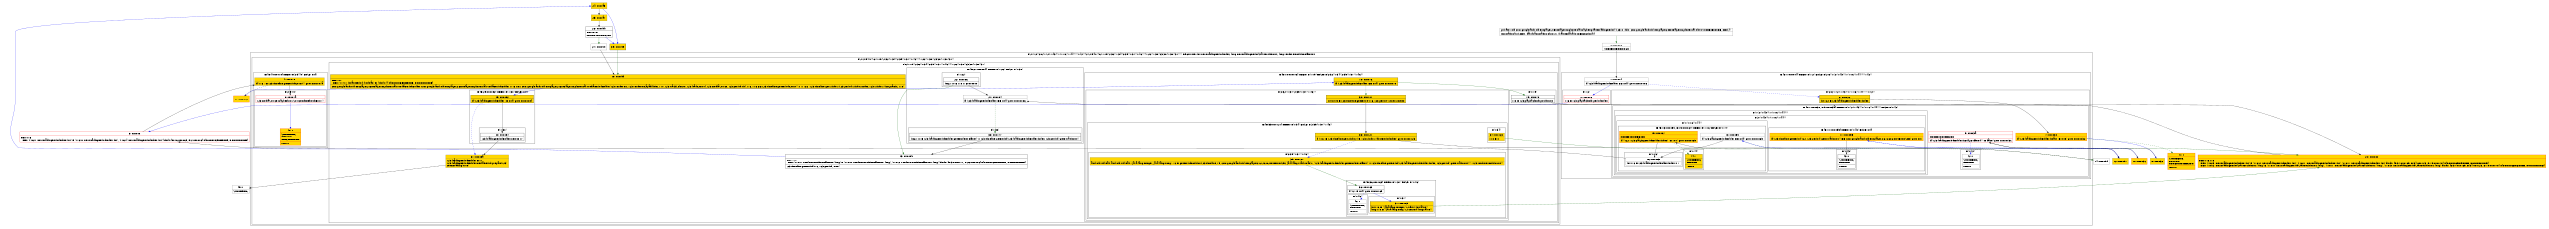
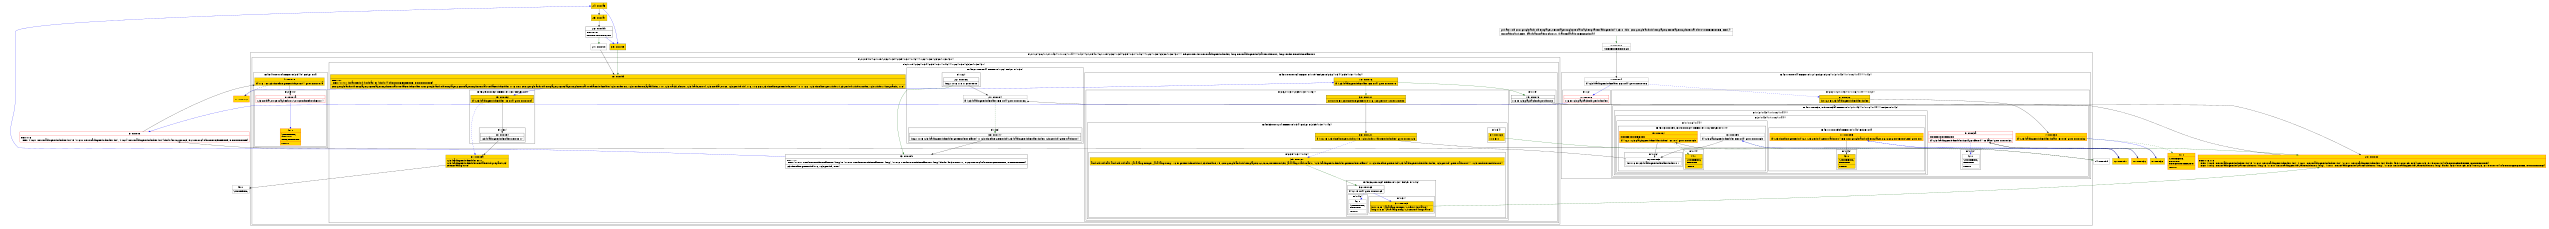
(1846, 161) -> (1846, 161)
